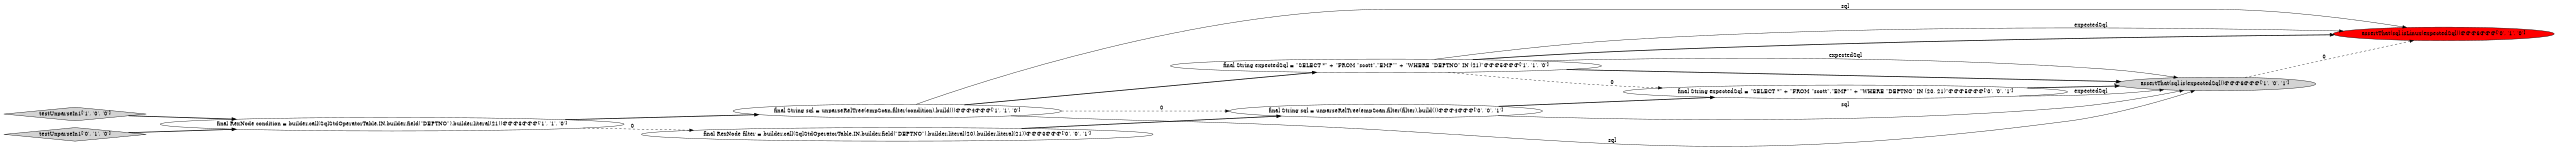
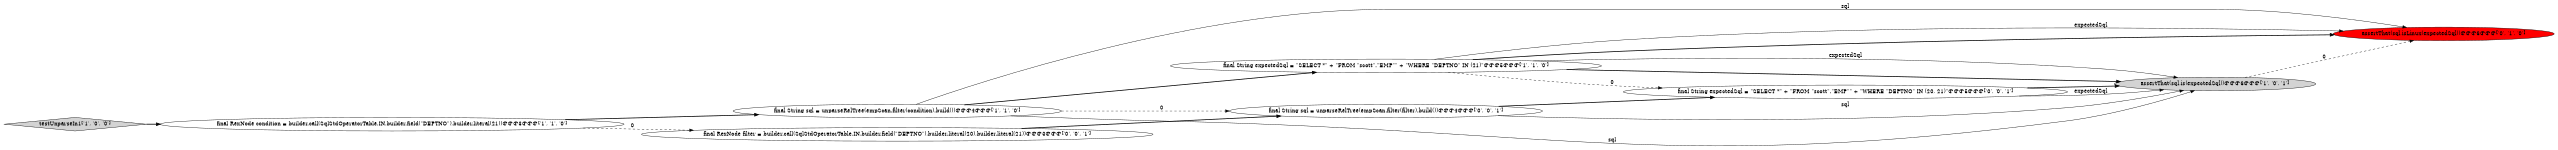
(75, 134) -> none
